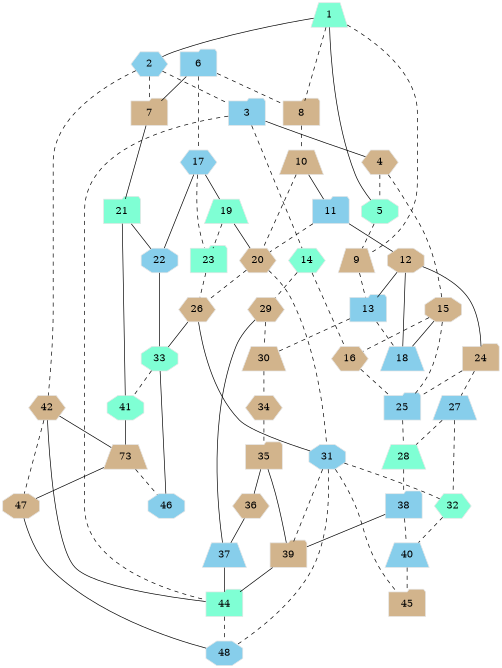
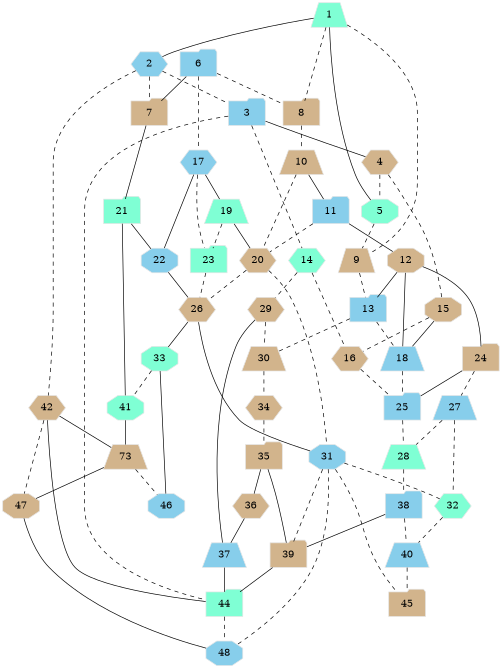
(160, 310) -> (178, 285)
(434, 361) -> (402, 383)
(441, 383) -> (441, 383)
